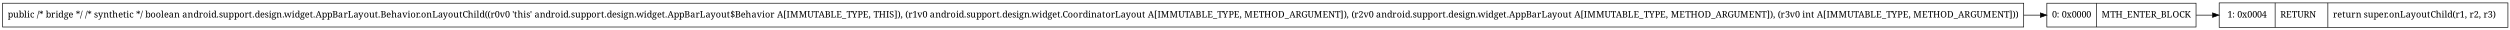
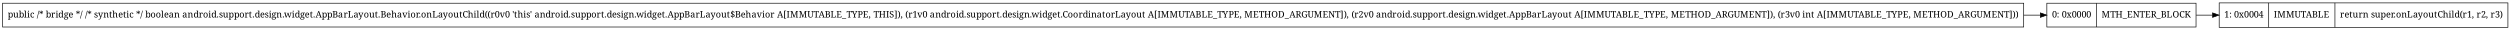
(2298, 15) -> (2302, 15)
